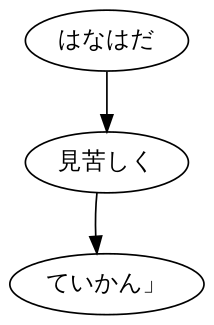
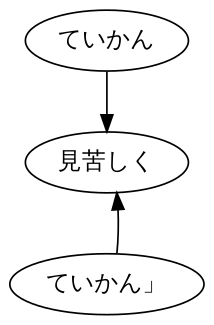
(107, 41) -> (107, 41)
(96, 214) -> (118, 232)
